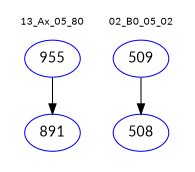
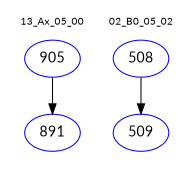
(52, 22) -> (52, 22)
(52, 59) -> (52, 59)
(141, 91) -> (141, 91)
